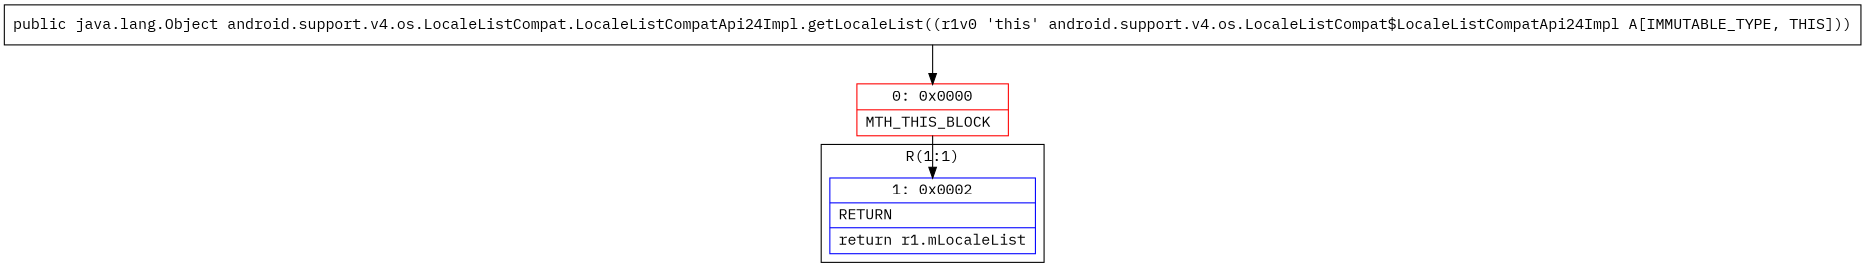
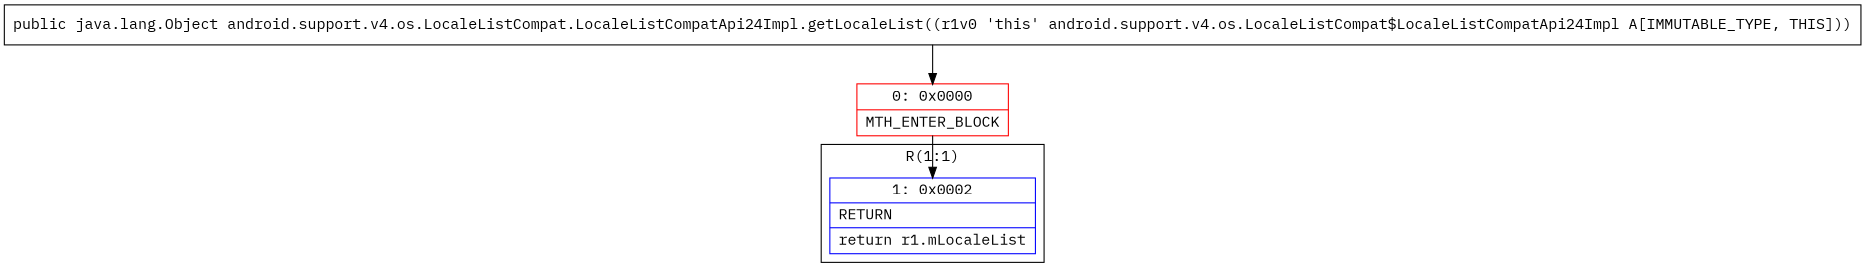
(928, 122) -> (933, 122)
